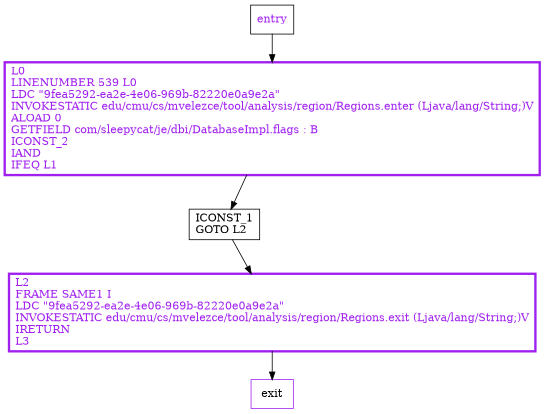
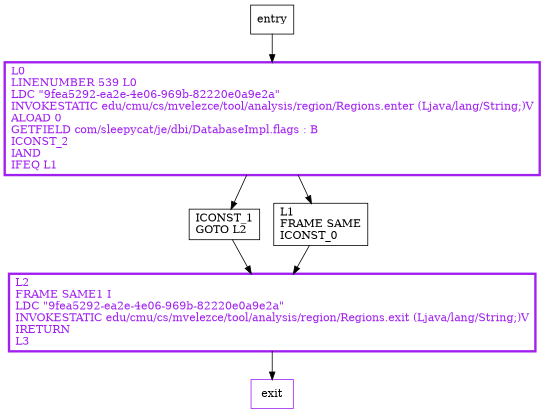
(272, 20) -> (272, 20)
none -> (321, 224)
